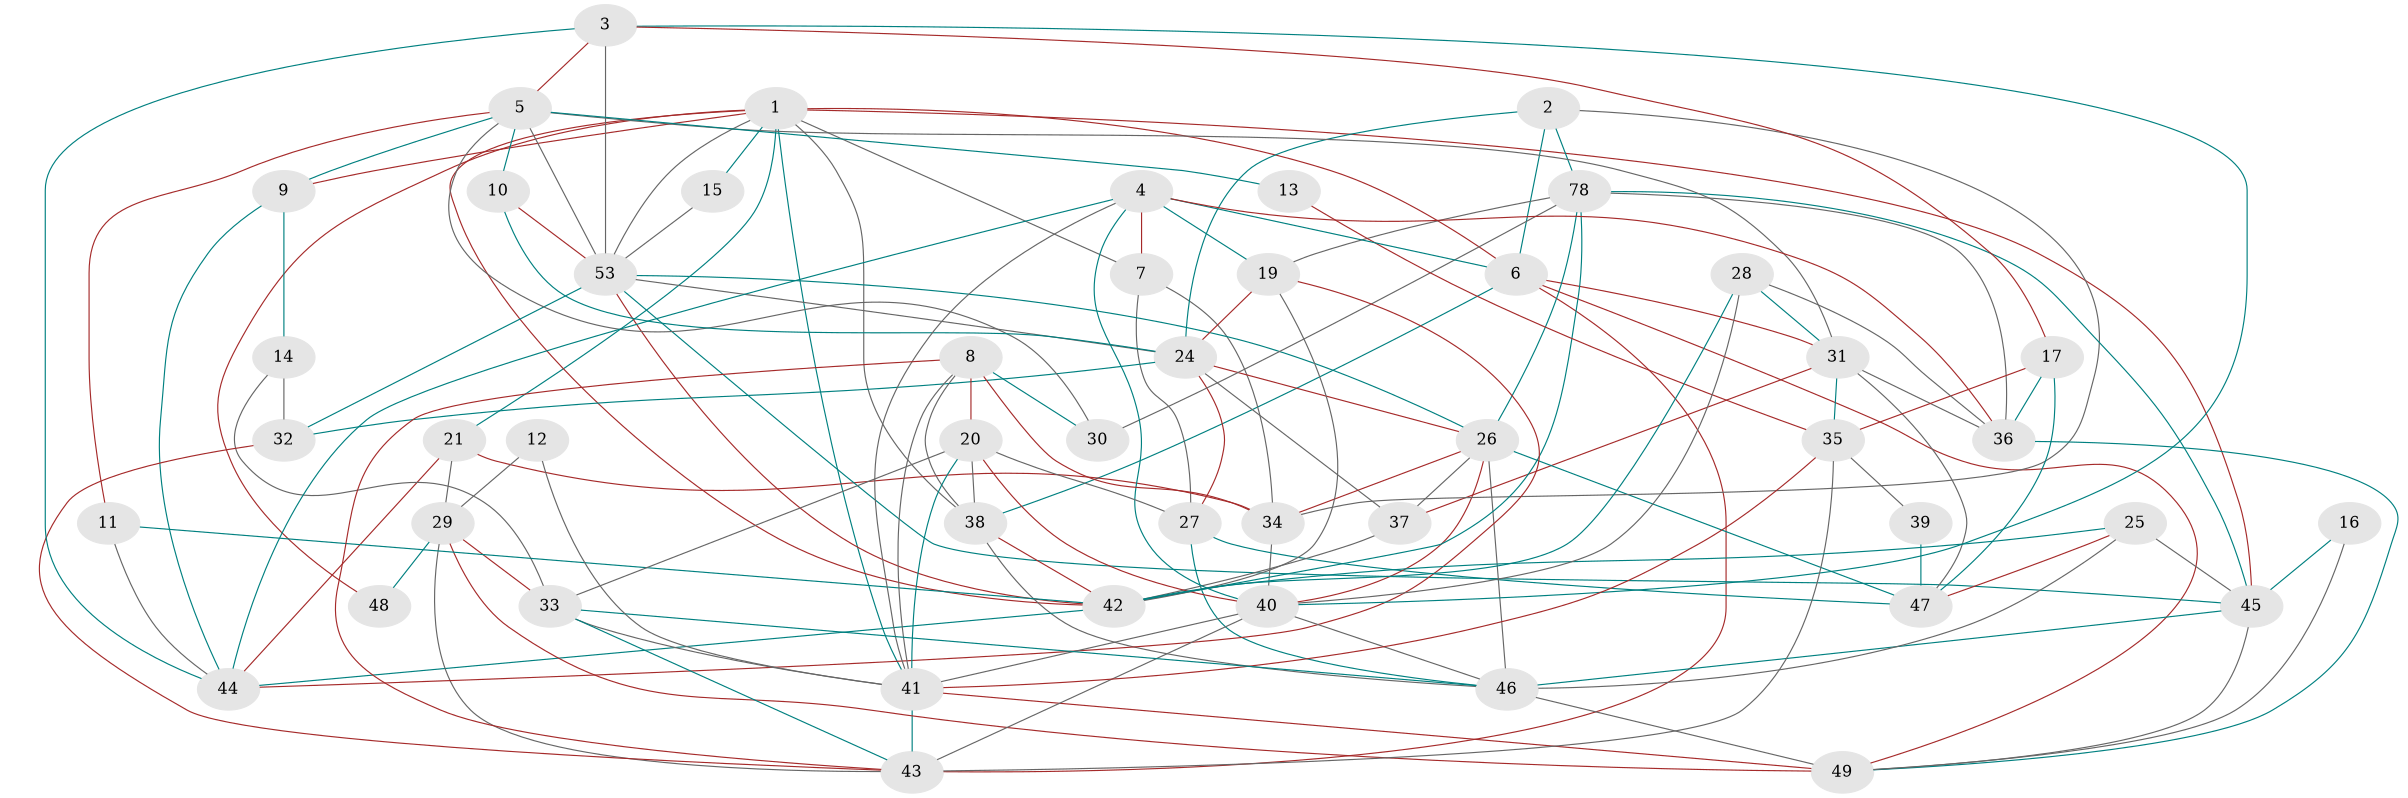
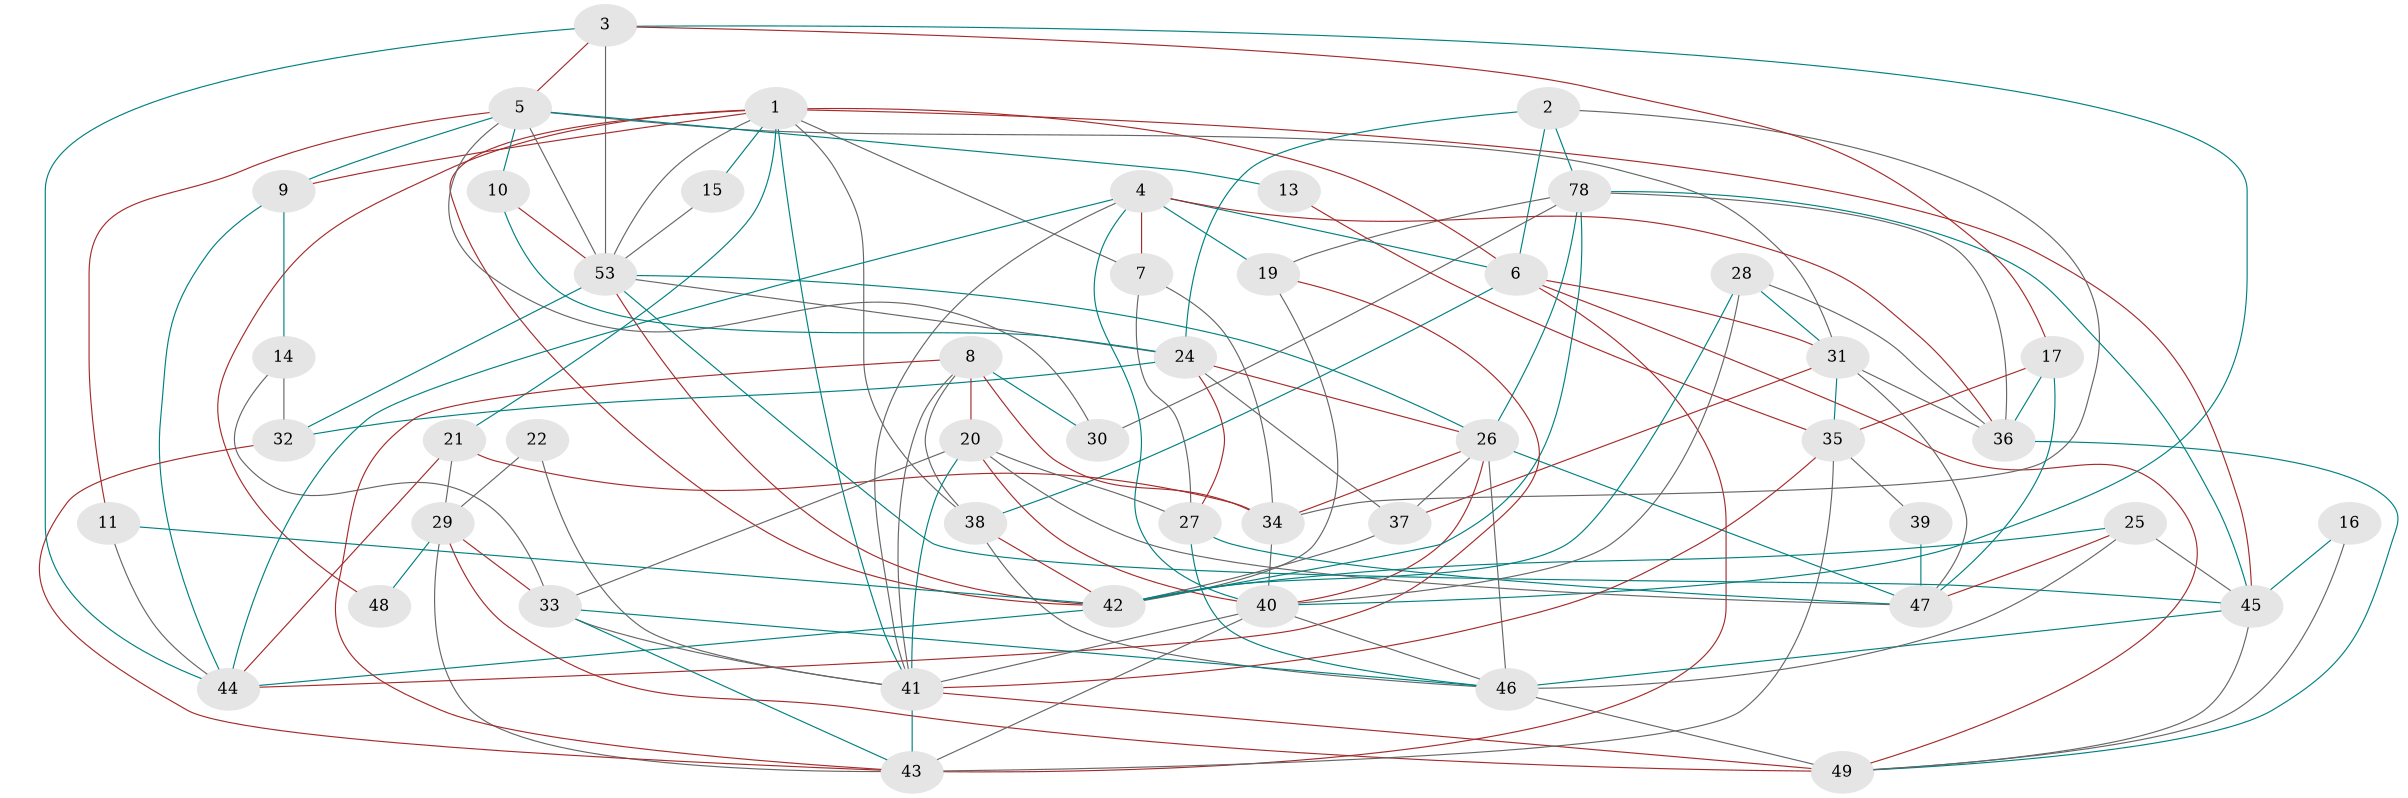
(1227, 316) -> none
(538, 440) -> (538, 440)
(973, 482) -> (1519, 589)
